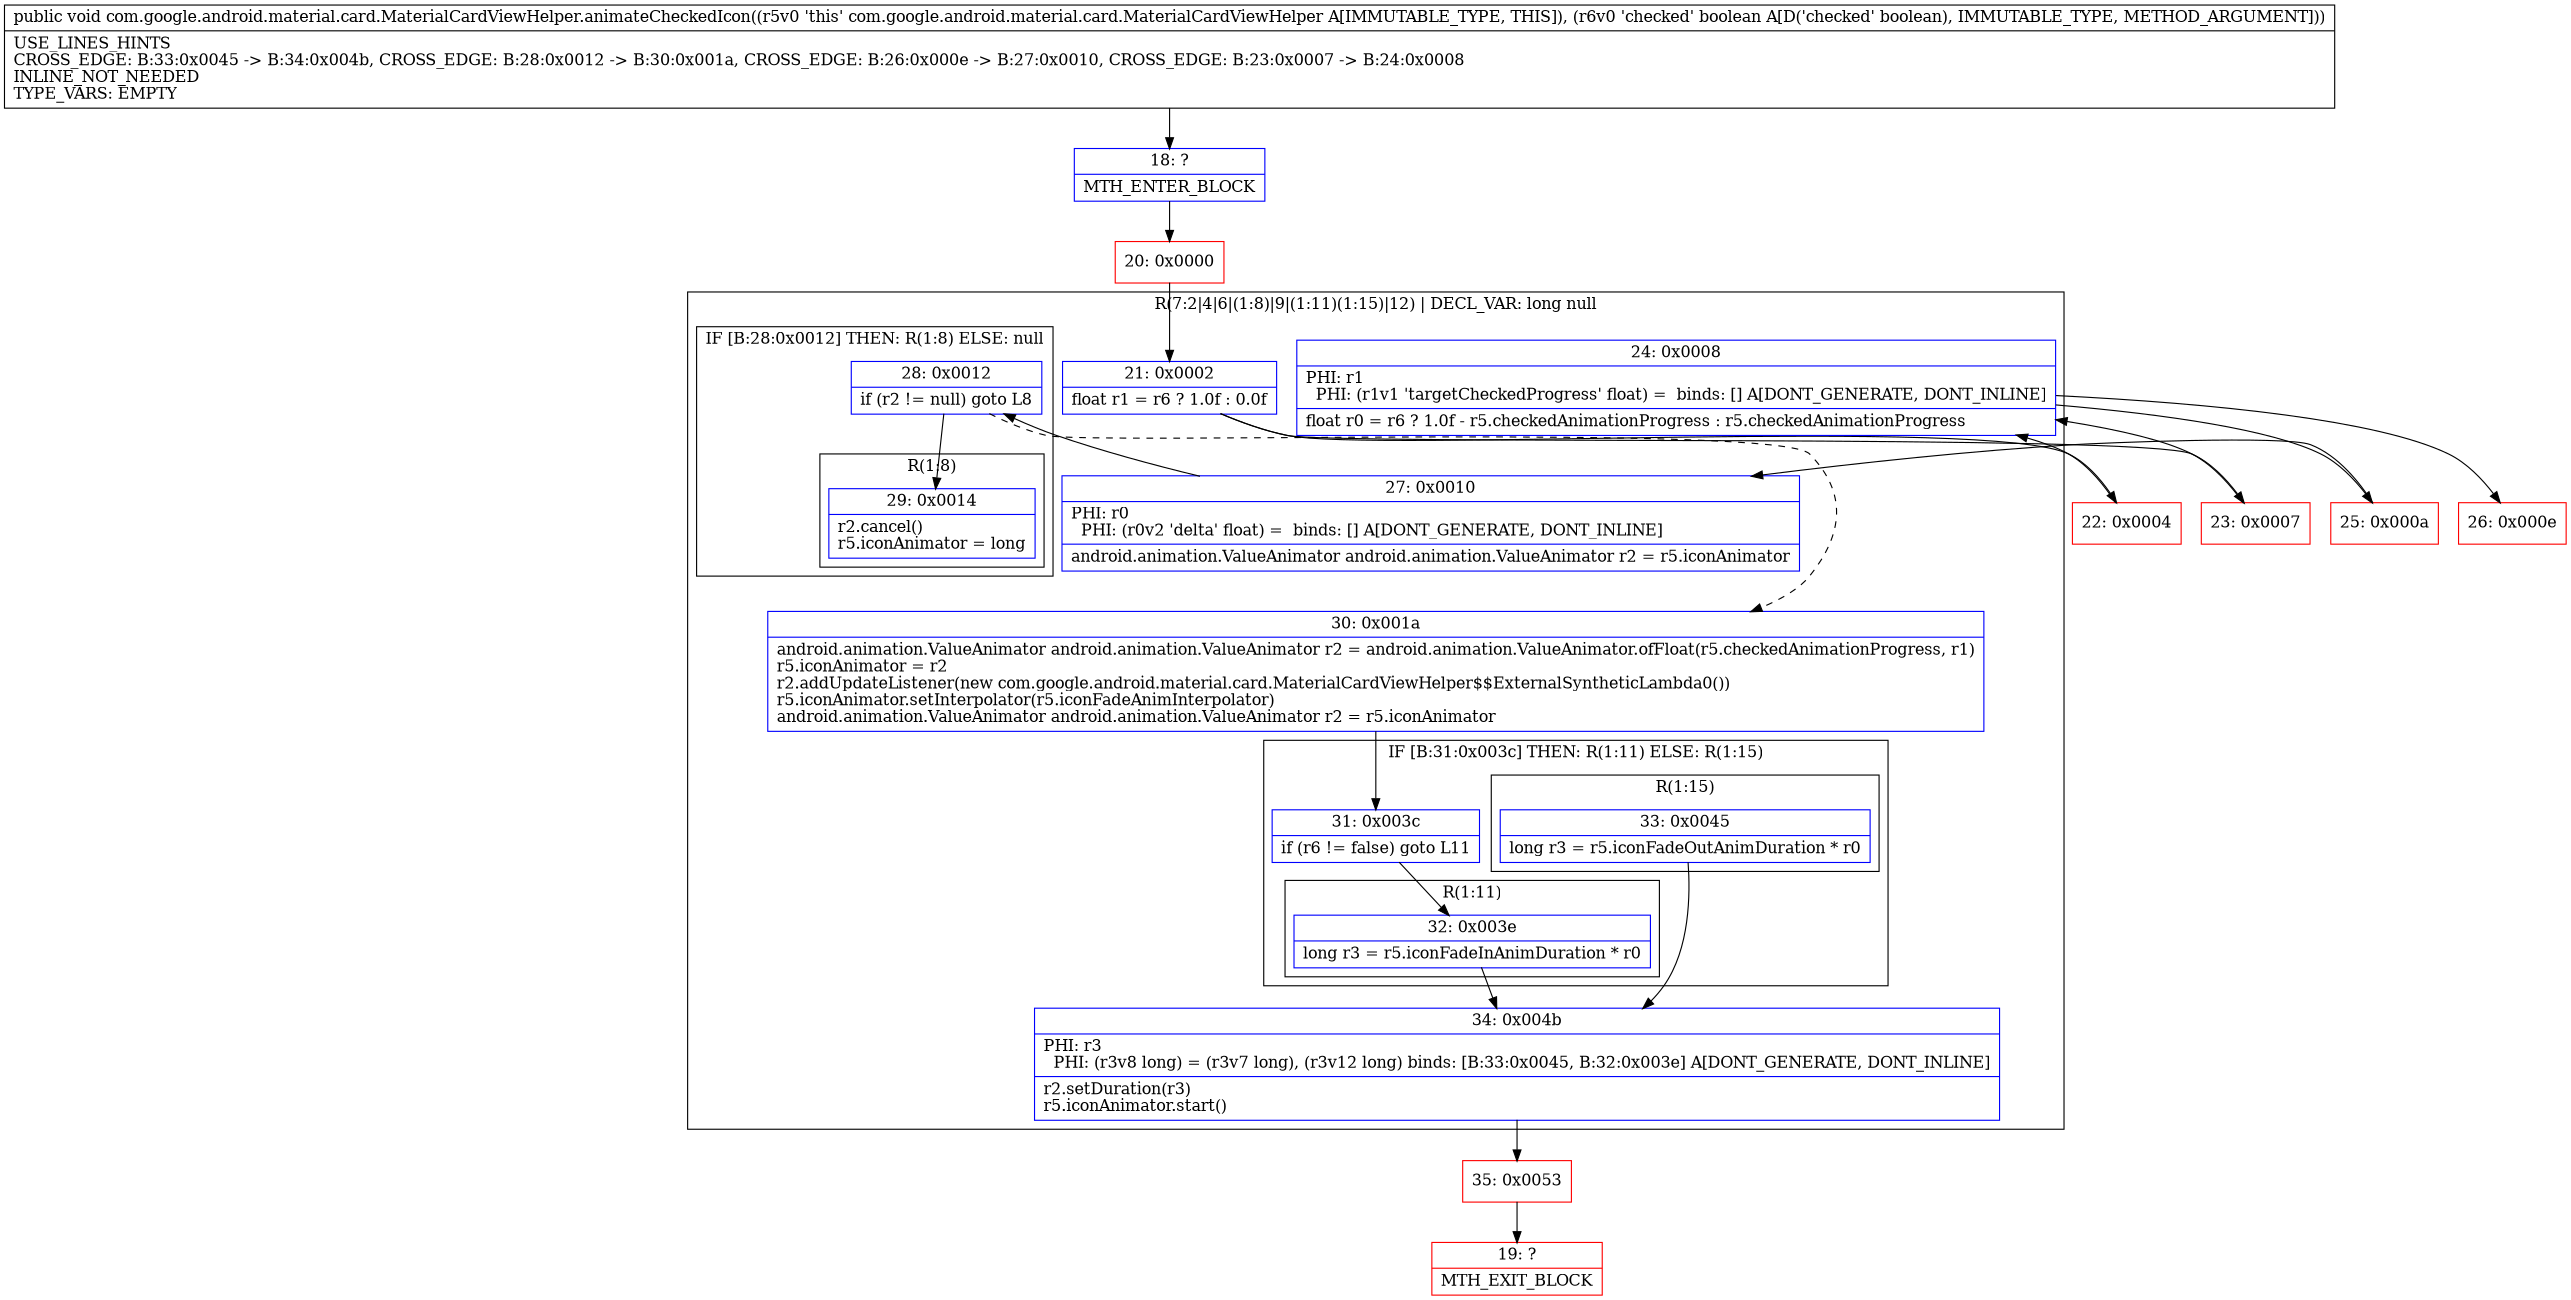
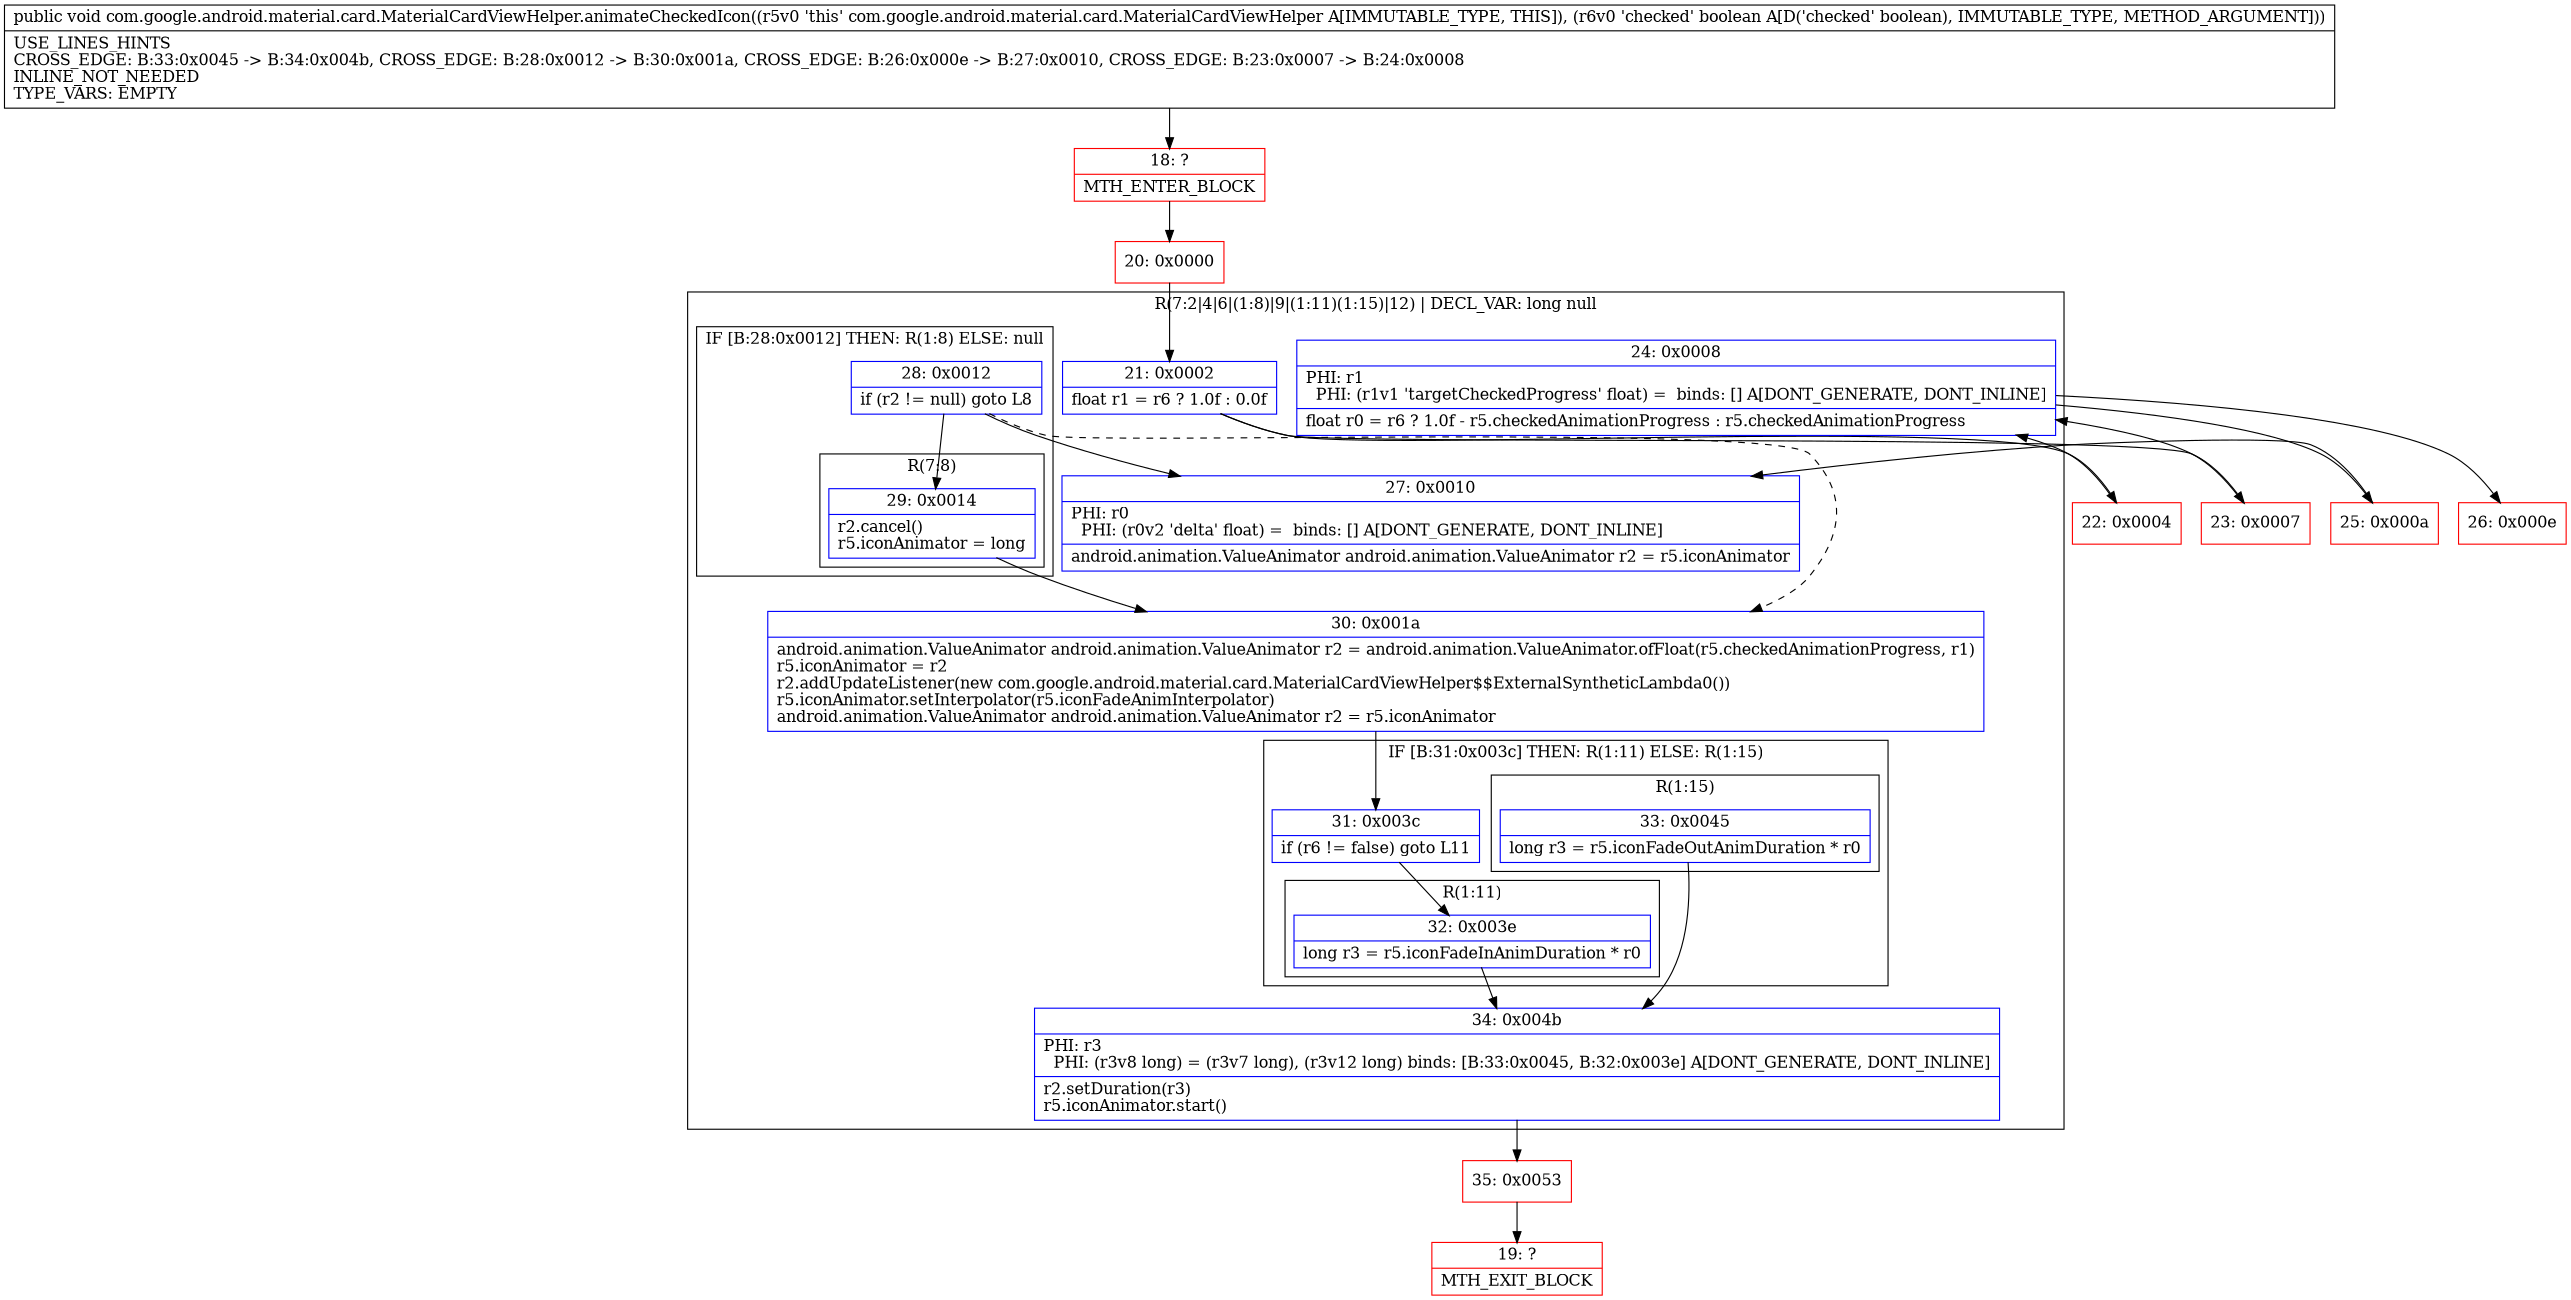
(1170, 175) -> (1170, 175)
(1106, 451) -> (1076, 448)
(932, 467) -> (932, 467)
none -> (1065, 585)
